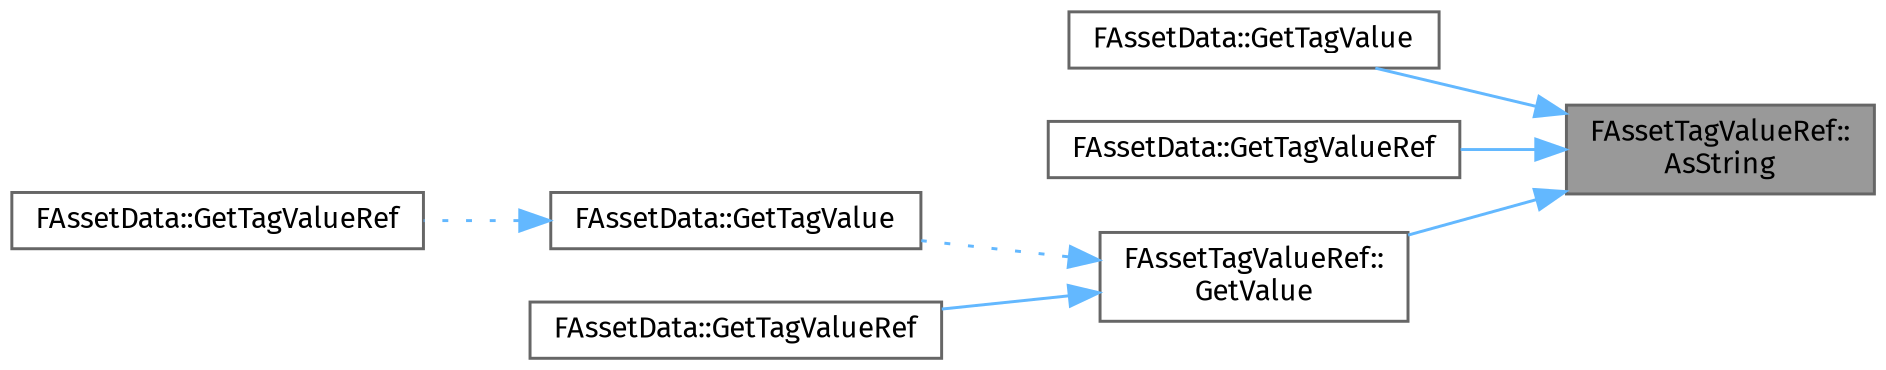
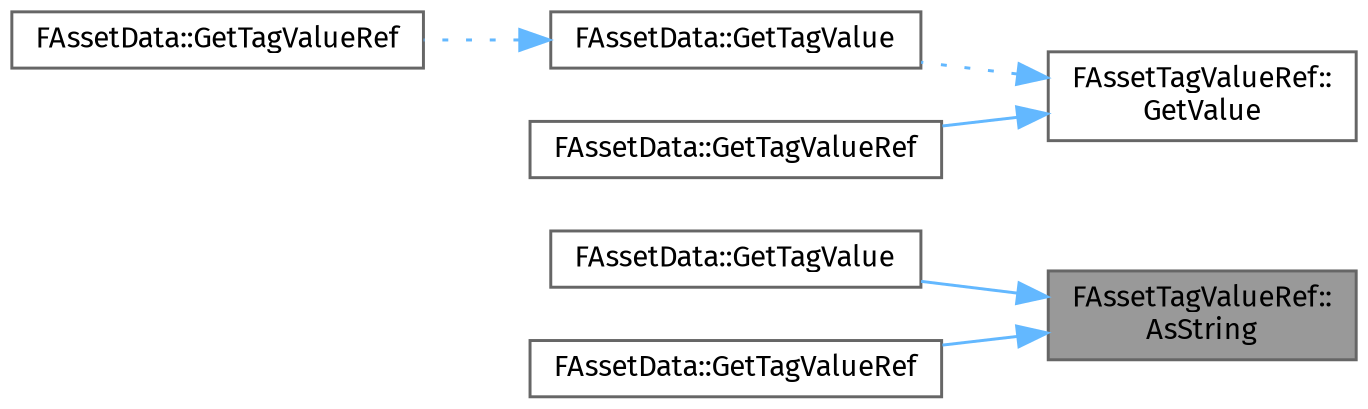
(1472, 217) -> none
